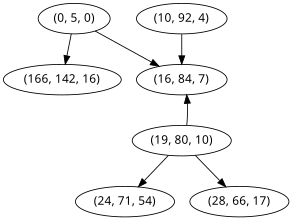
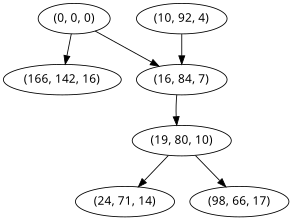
(74, 19) -> (74, 19)
(187, 114) -> (176, 106)
(125, 202) -> (125, 202)
(239, 202) -> (239, 202)
